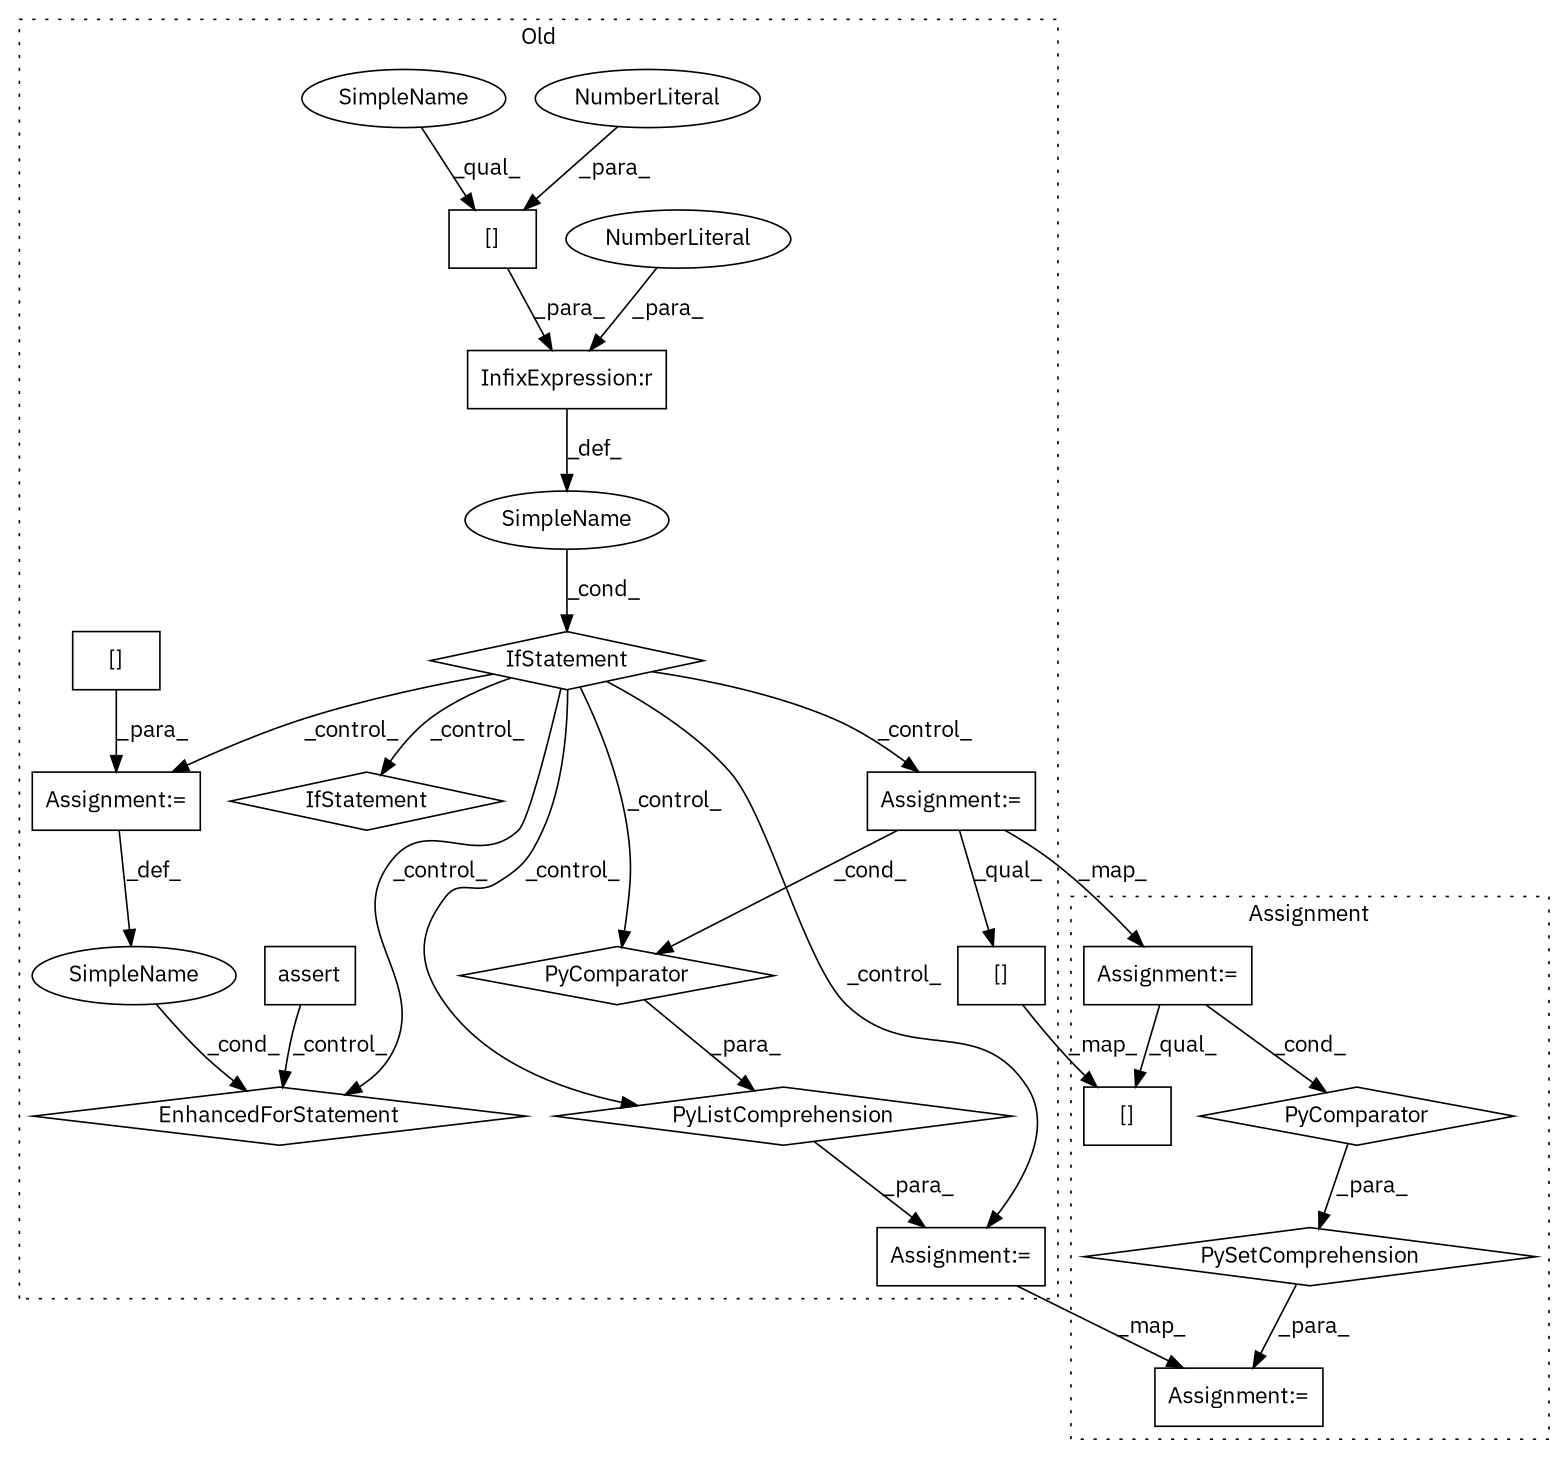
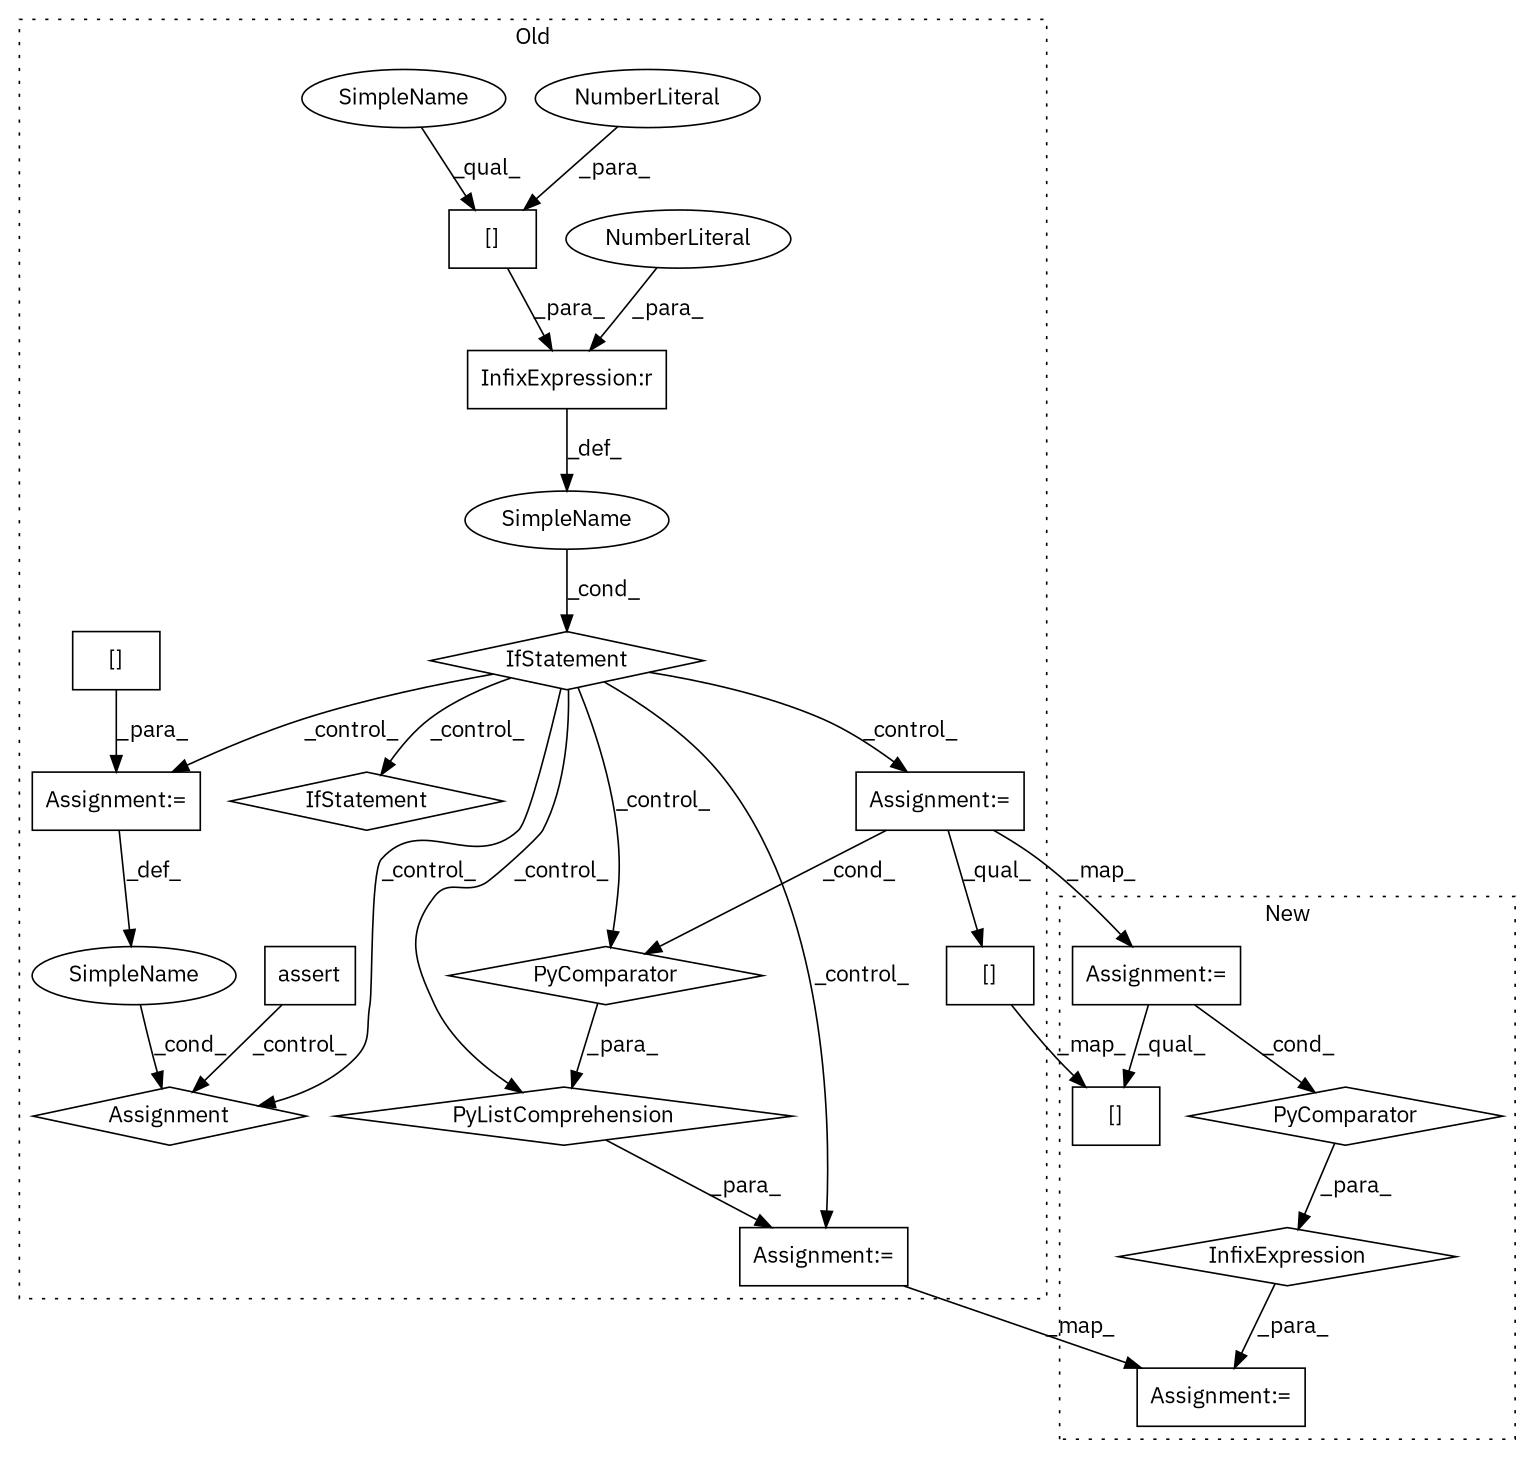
(1310, 915) -> (1287, 915)
(279, 1116) -> (170, 1116)
(1310, 1257) -> (1287, 1257)
